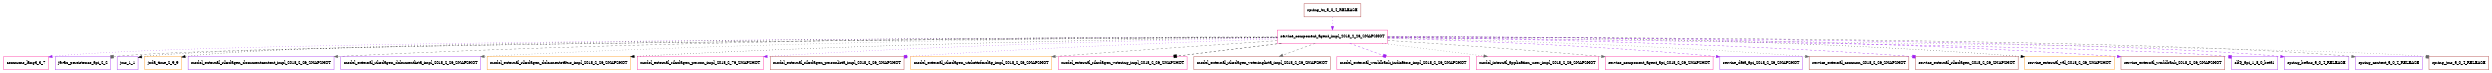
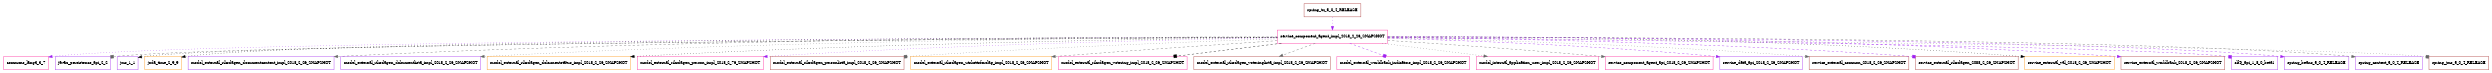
(1092, 46) -> (1092, 46)
(1967, 63) -> (1967, 63)
